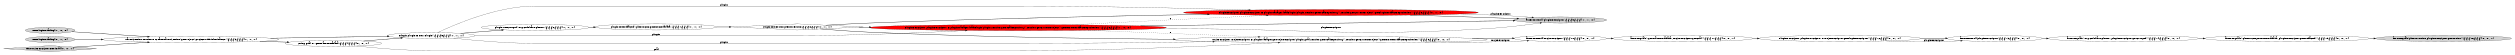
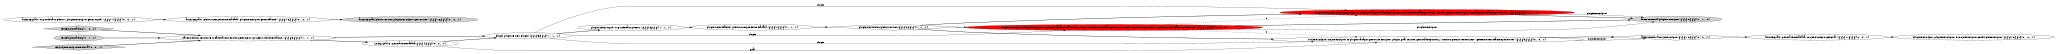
(50, 30) -> (79, 29)
(1560, 38) -> (1676, 37)
(1995, 38) -> none
